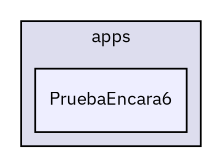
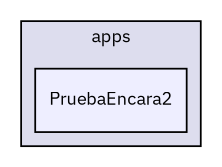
(111, 100) -> (111, 100)
